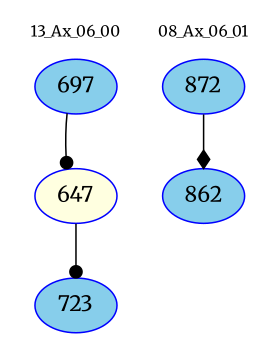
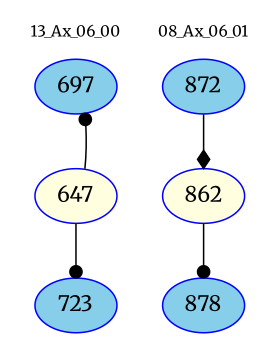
(66, 135) -> (86, 147)
(204, 196) -> (204, 196)
none -> (204, 305)
